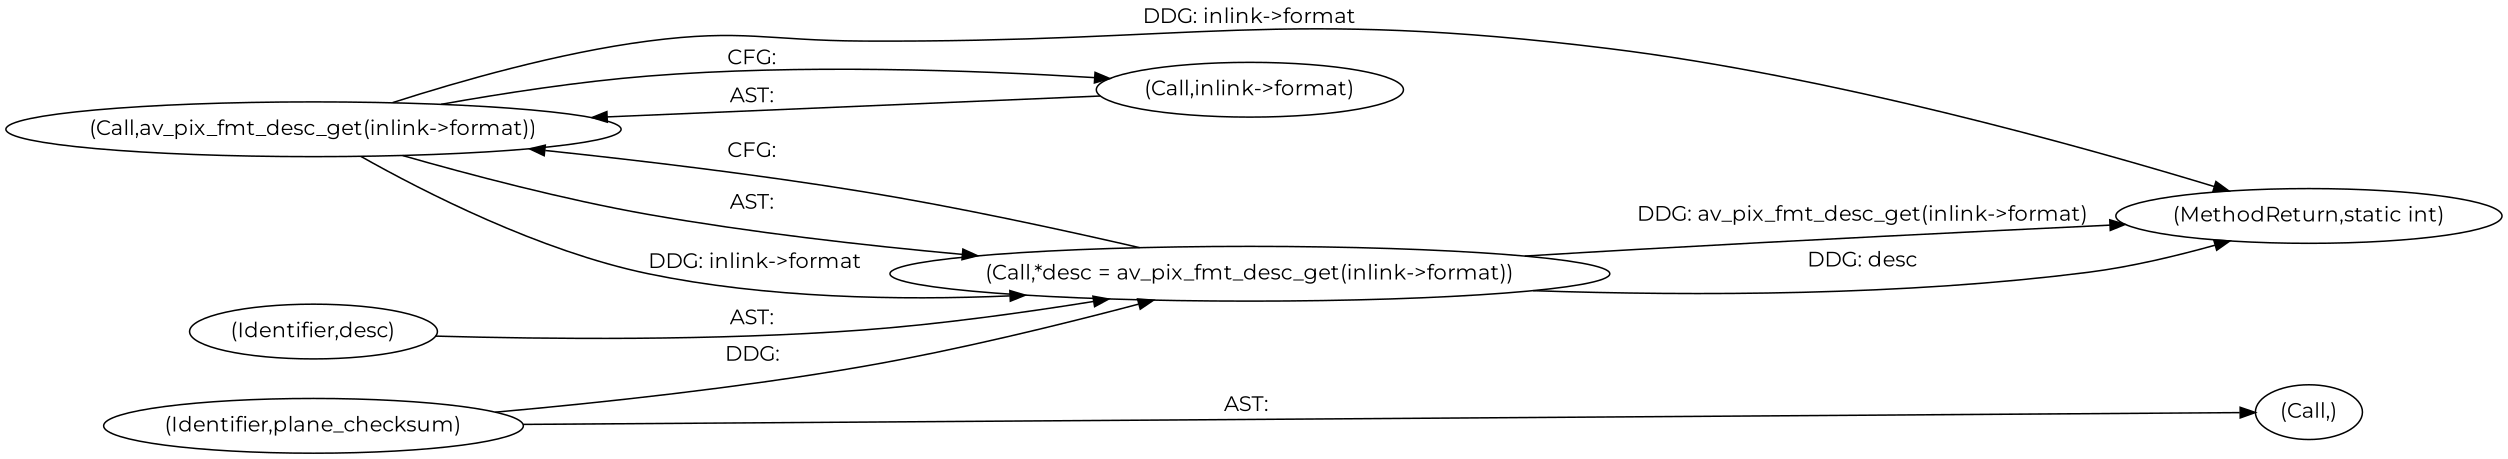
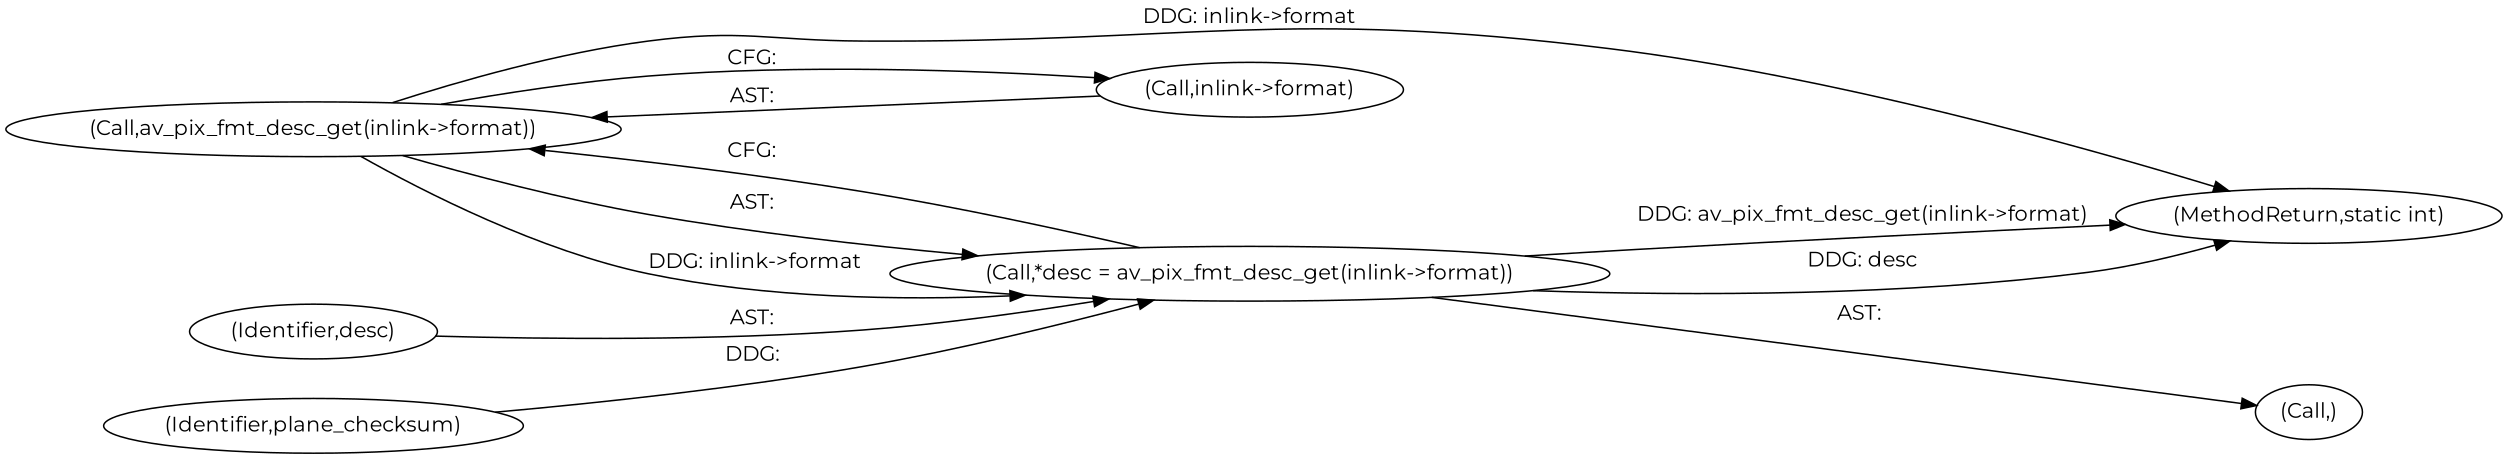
(1381, 419) -> (1836, 350)
